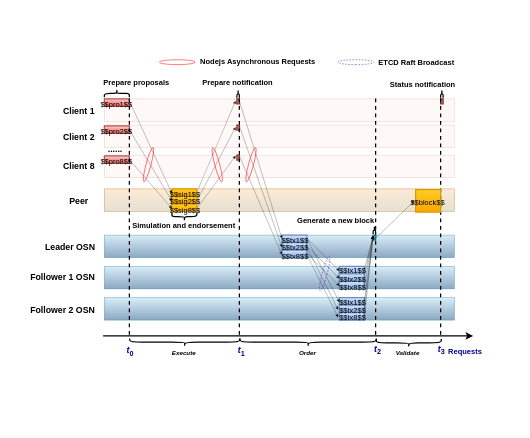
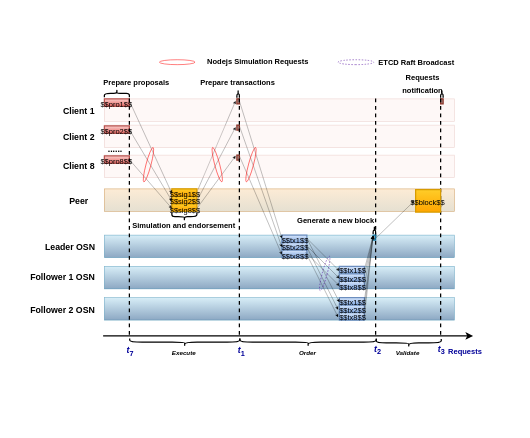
(259, 61) -> (259, 61)
(238, 83) -> (238, 83)
(423, 83) -> (423, 83)
(131, 352) -> (131, 352)
